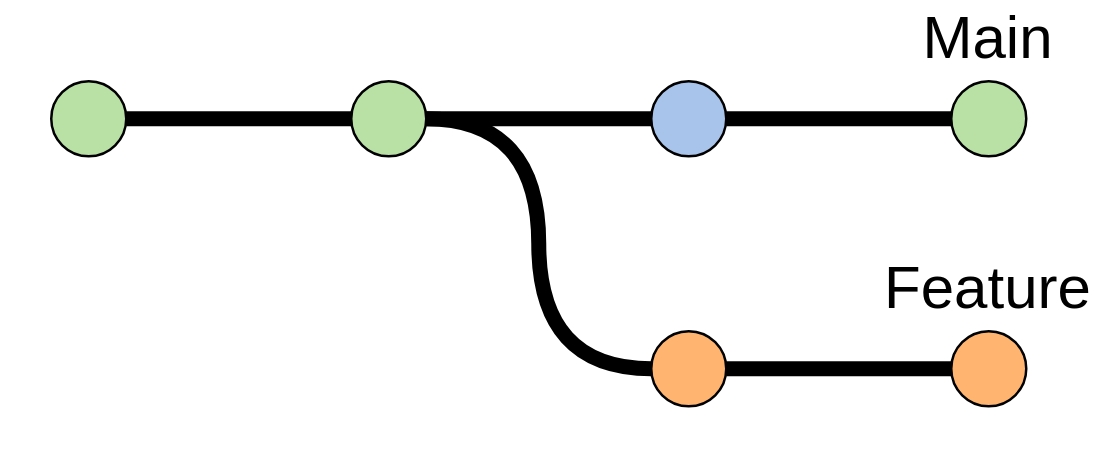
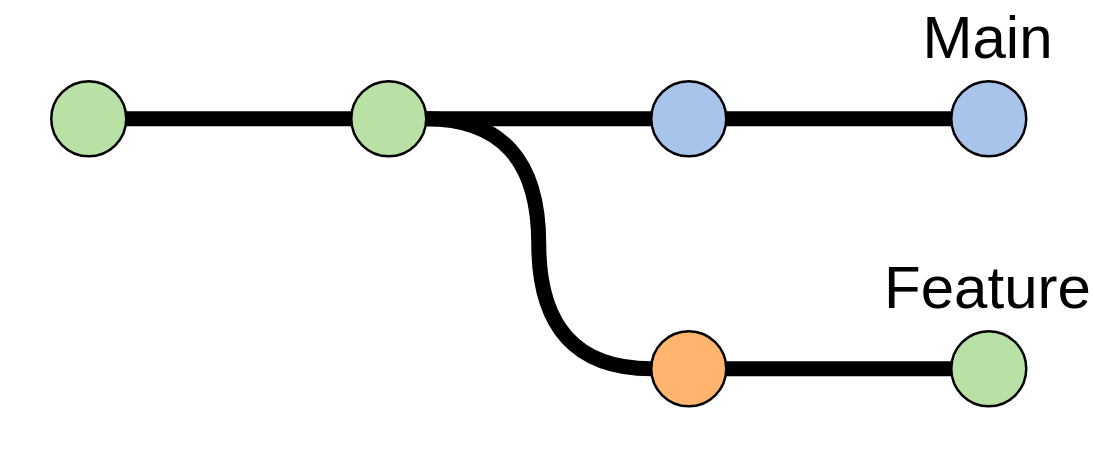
(989, 119) -> (989, 119)
(989, 369) -> (989, 369)
